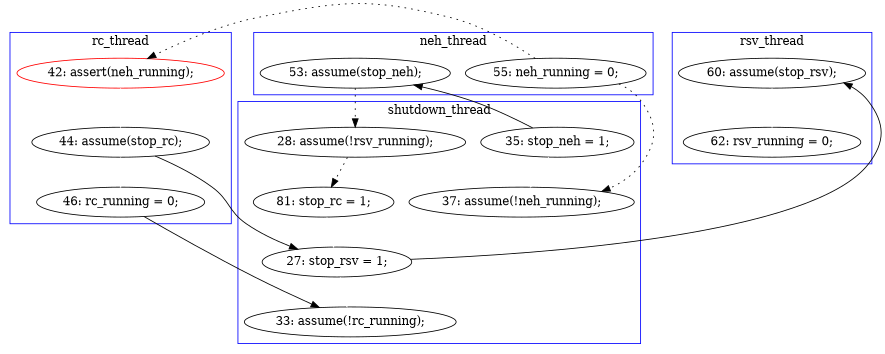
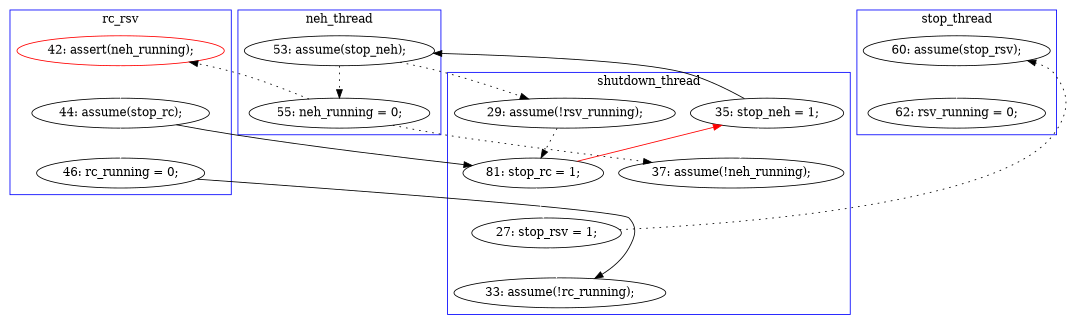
(121, 42) -> (121, 20)
(772, 42) -> (957, 20)
none -> (339, 78)
(355, 142) -> (565, 113)
none -> (645, 144)
(224, 199) -> (320, 147)
(692, 232) -> (888, 201)
